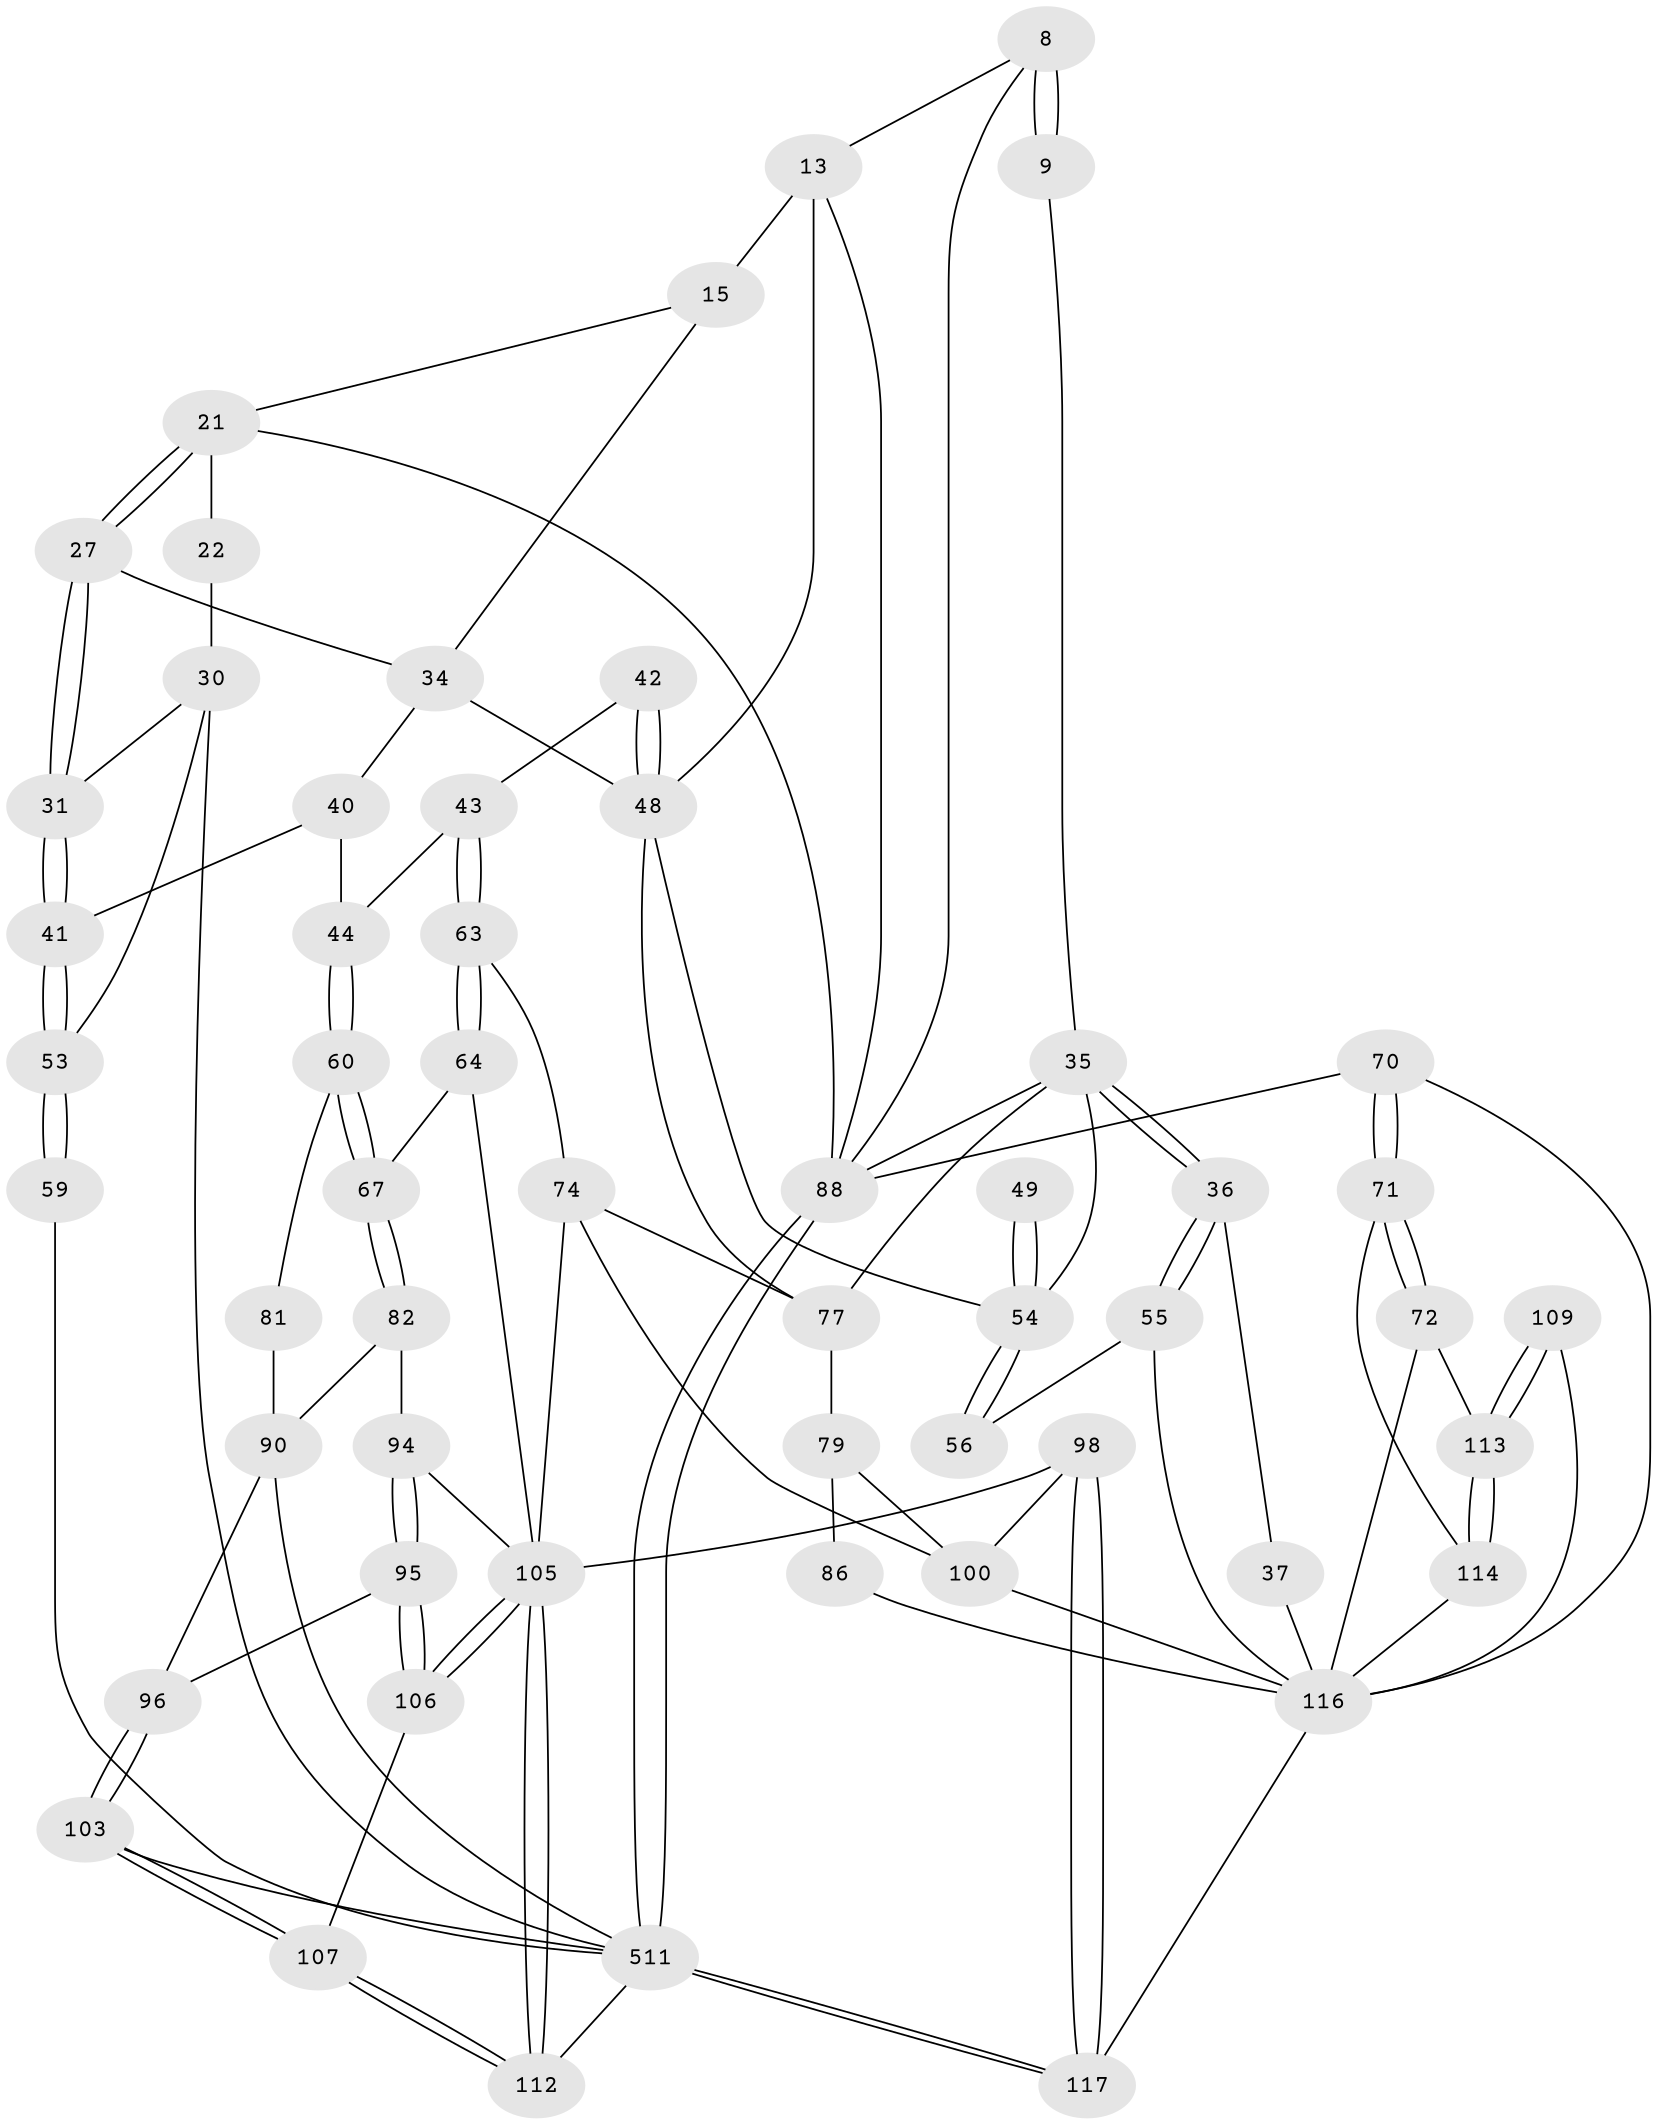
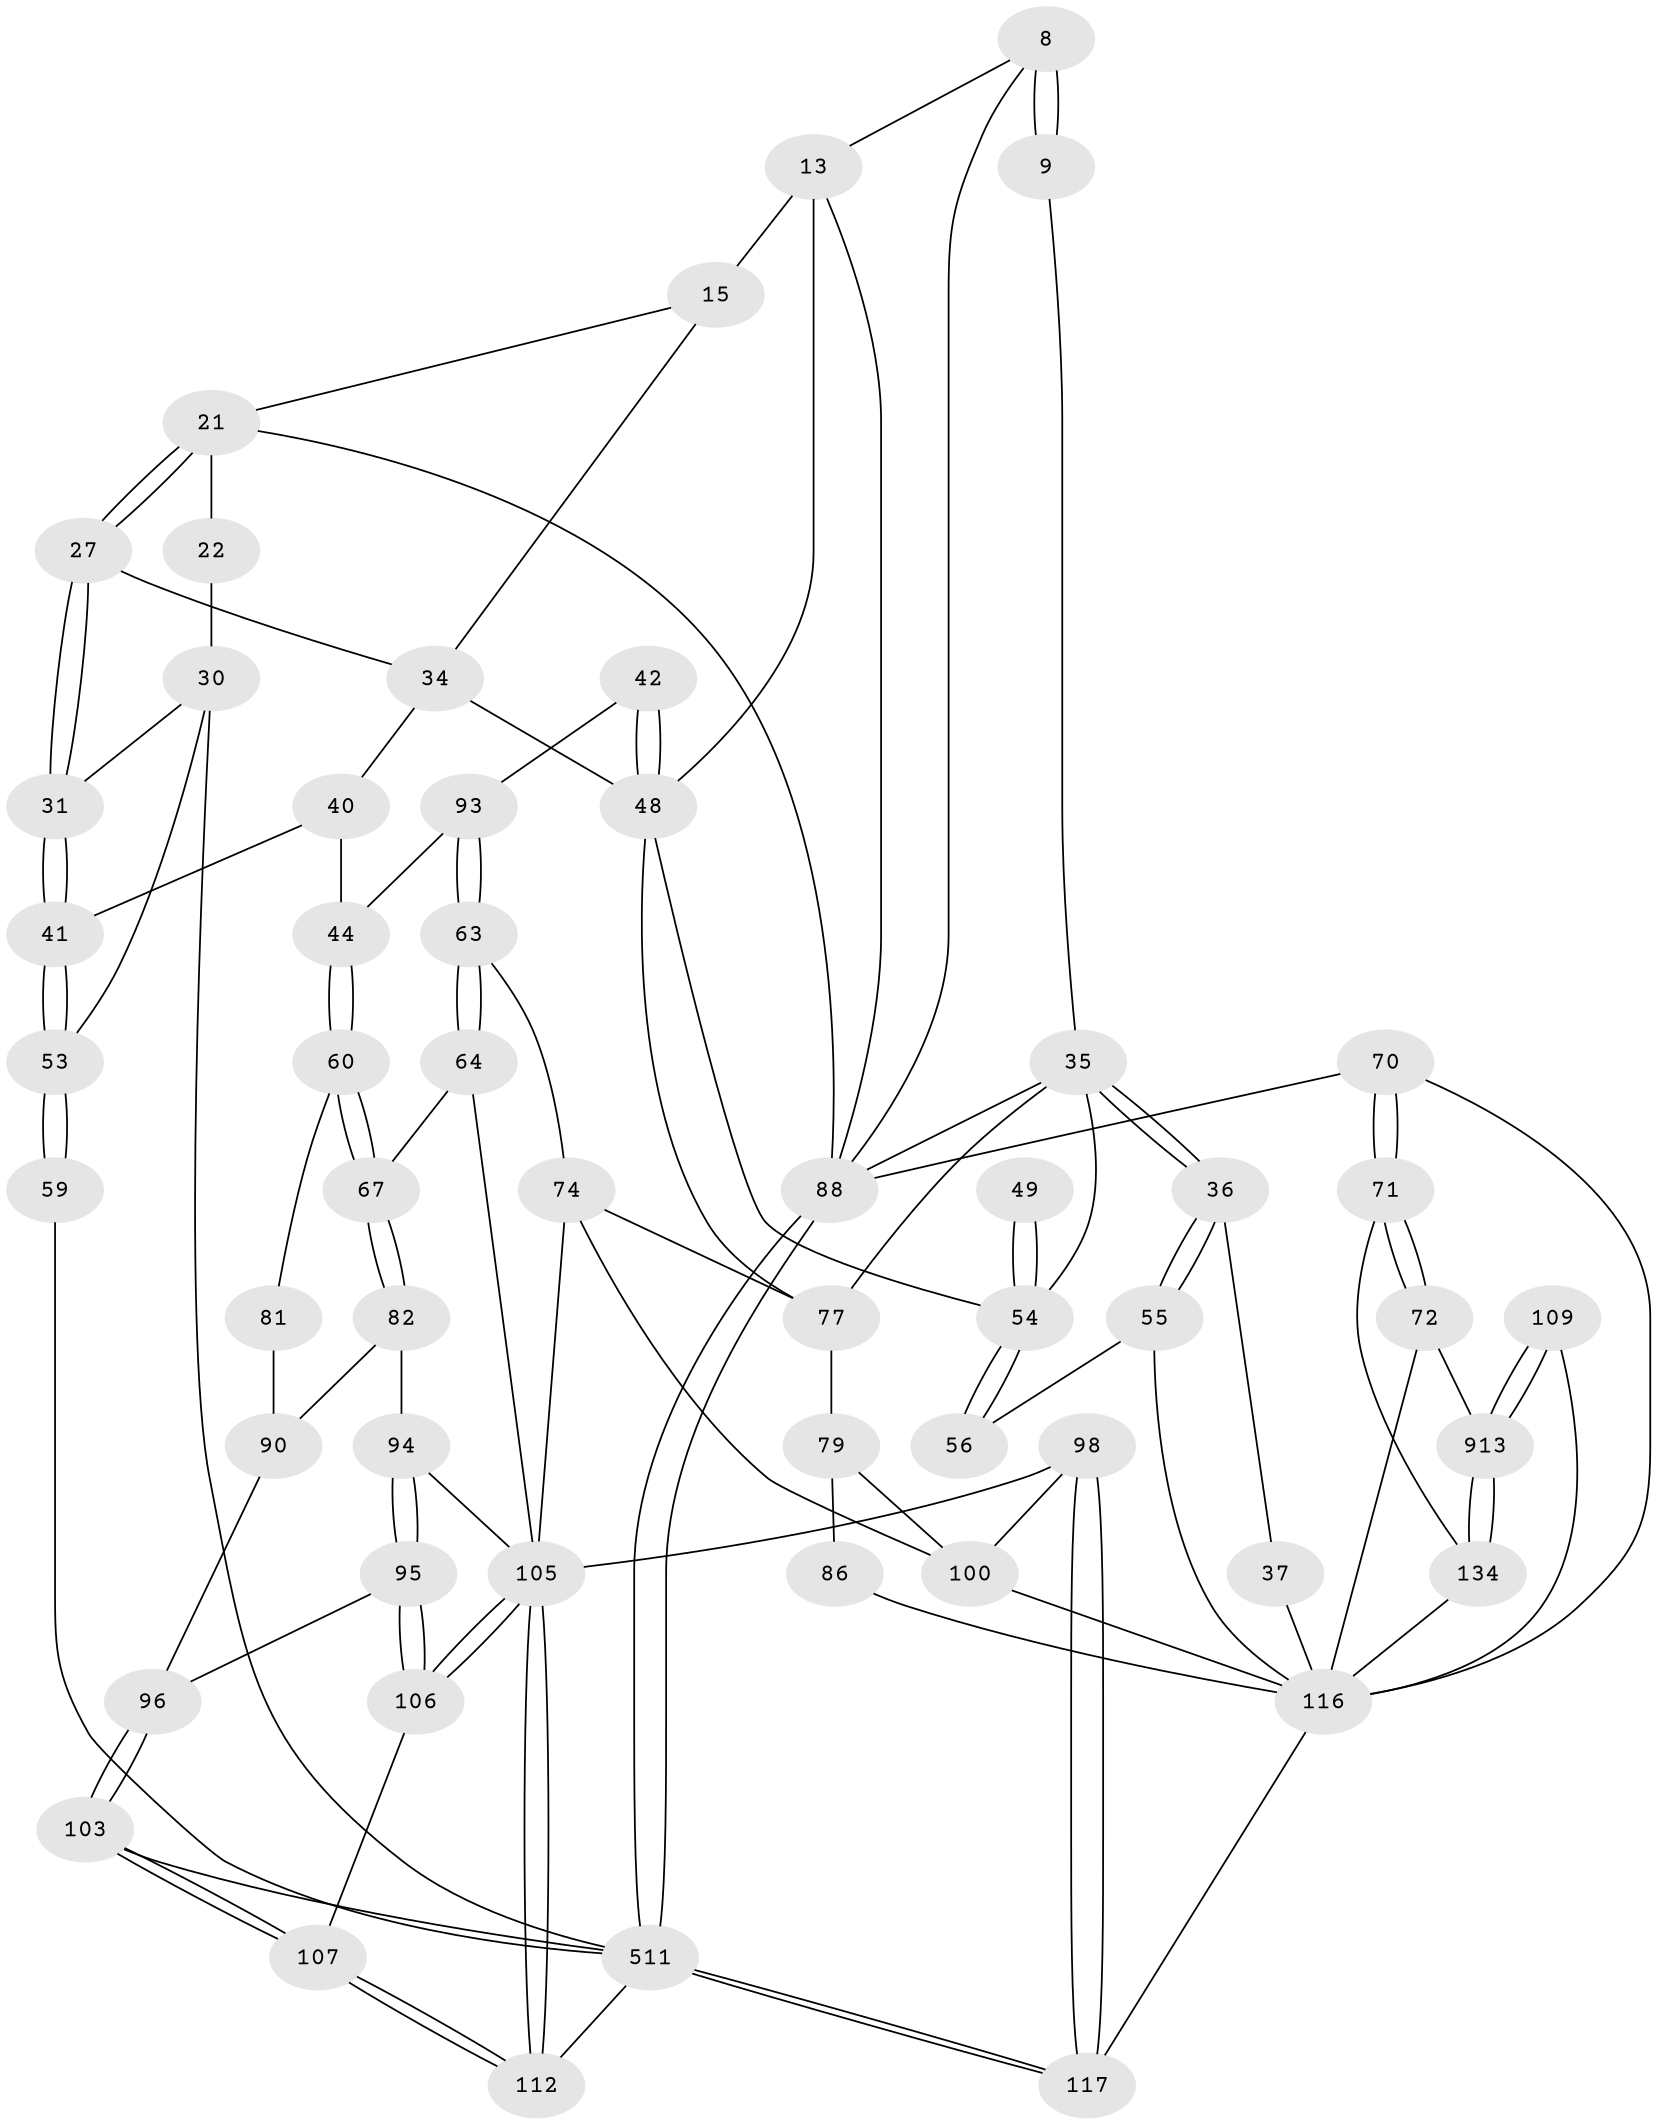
(469, 806) -> (469, 806)
(1485, 1446) -> (1485, 1446)
(1478, 1574) -> (1478, 1574)
(371, 1759) -> none
